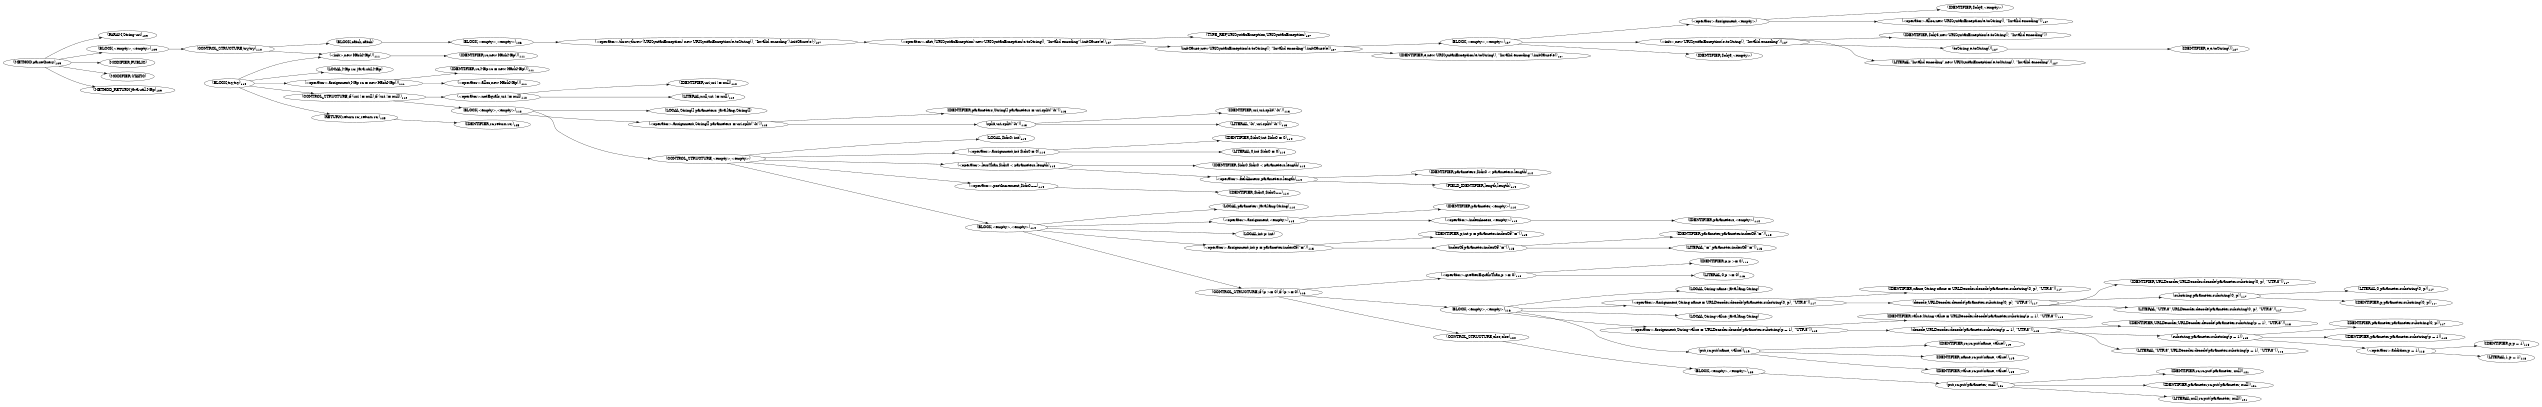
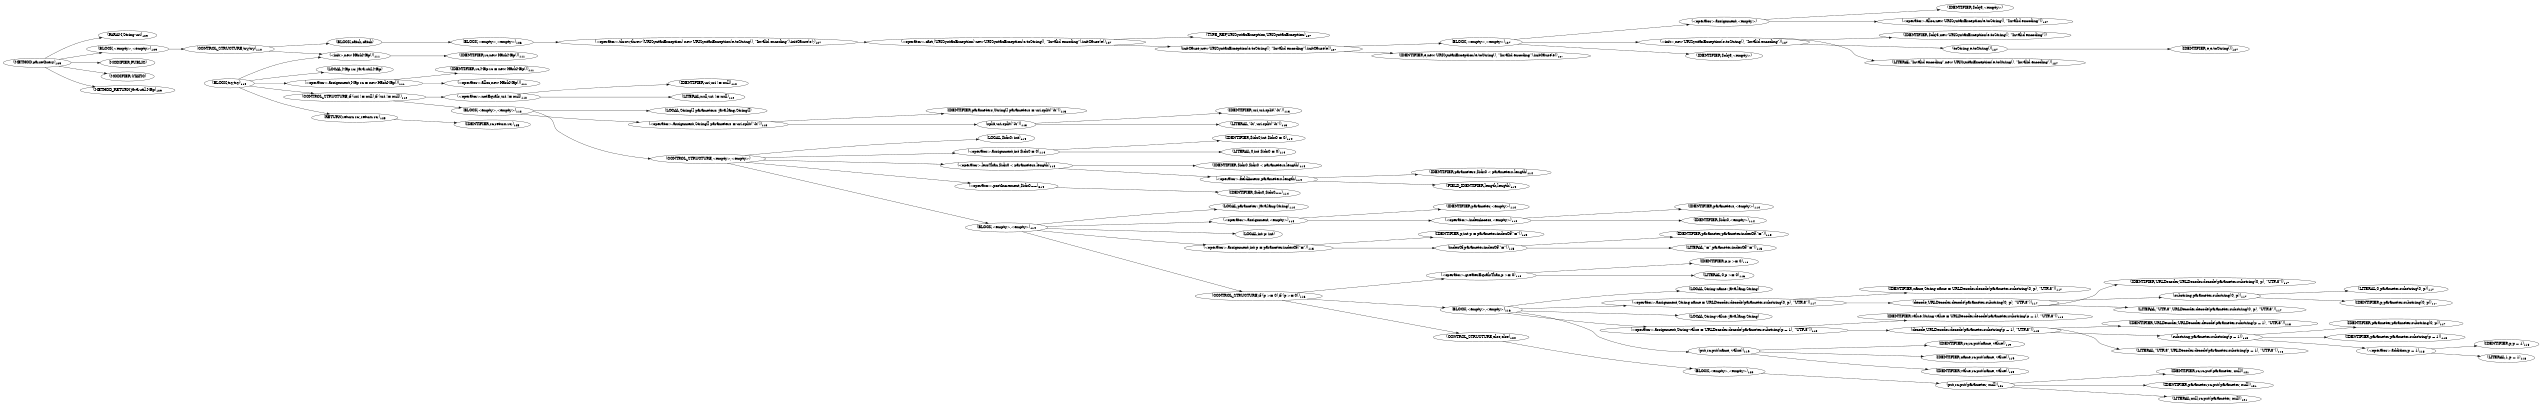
(1041, 186) -> (1041, 186)
none -> (1724, 221)
